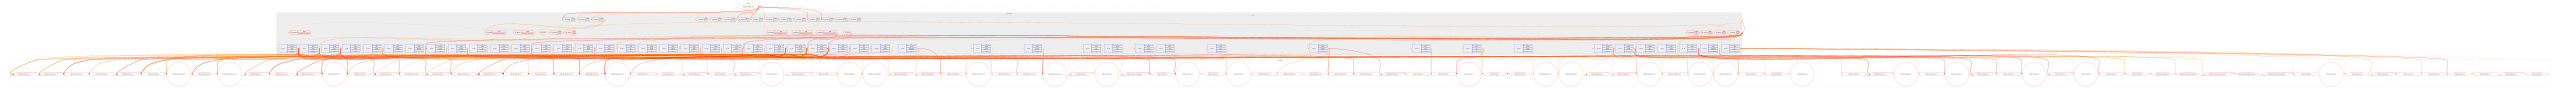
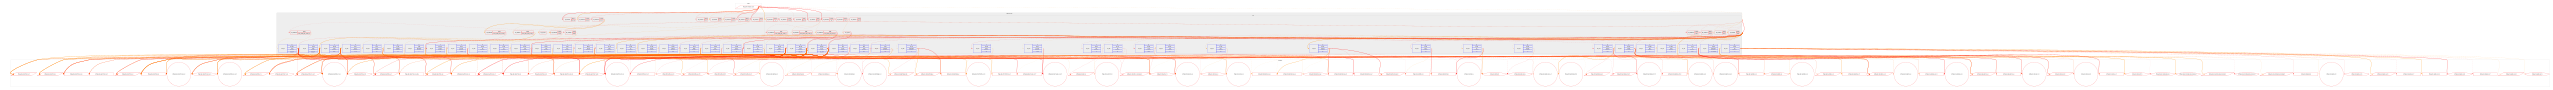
none -> (1828, 74)
